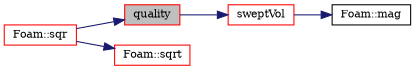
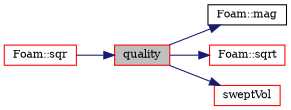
(308, 15) -> (190, 37)
(90, 44) -> (184, 55)
